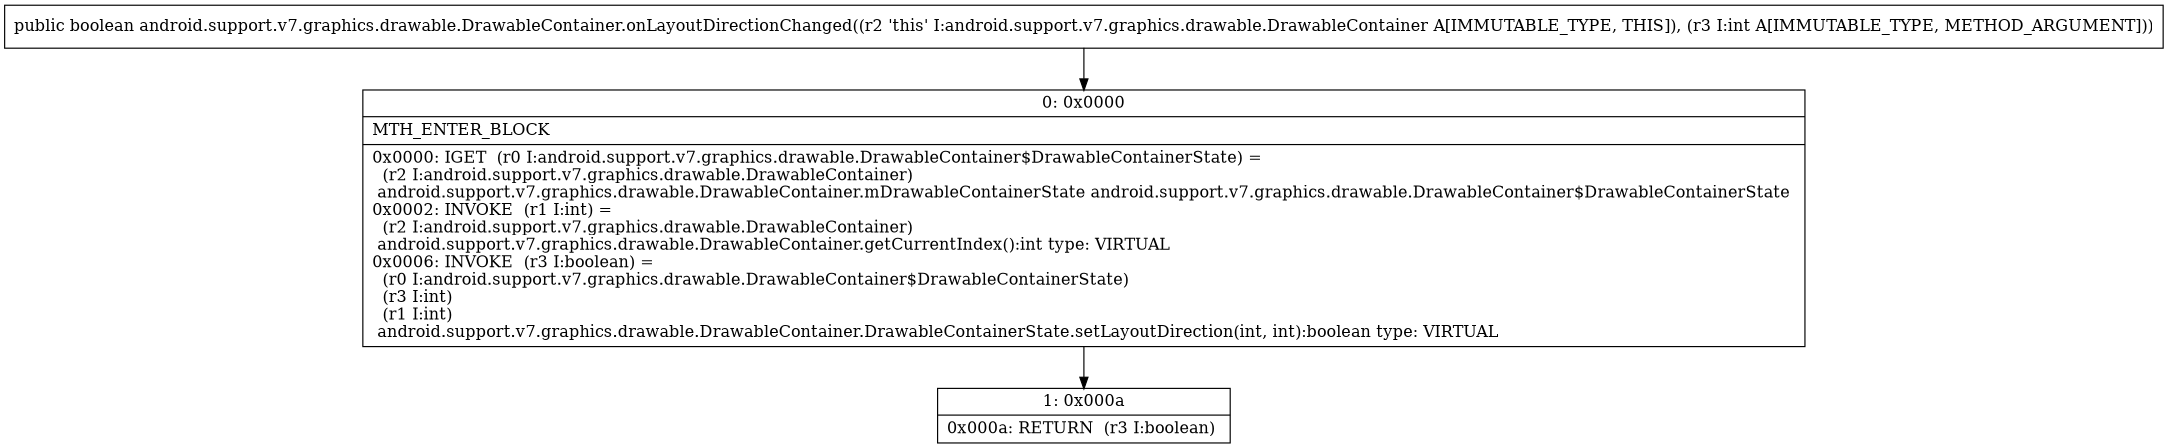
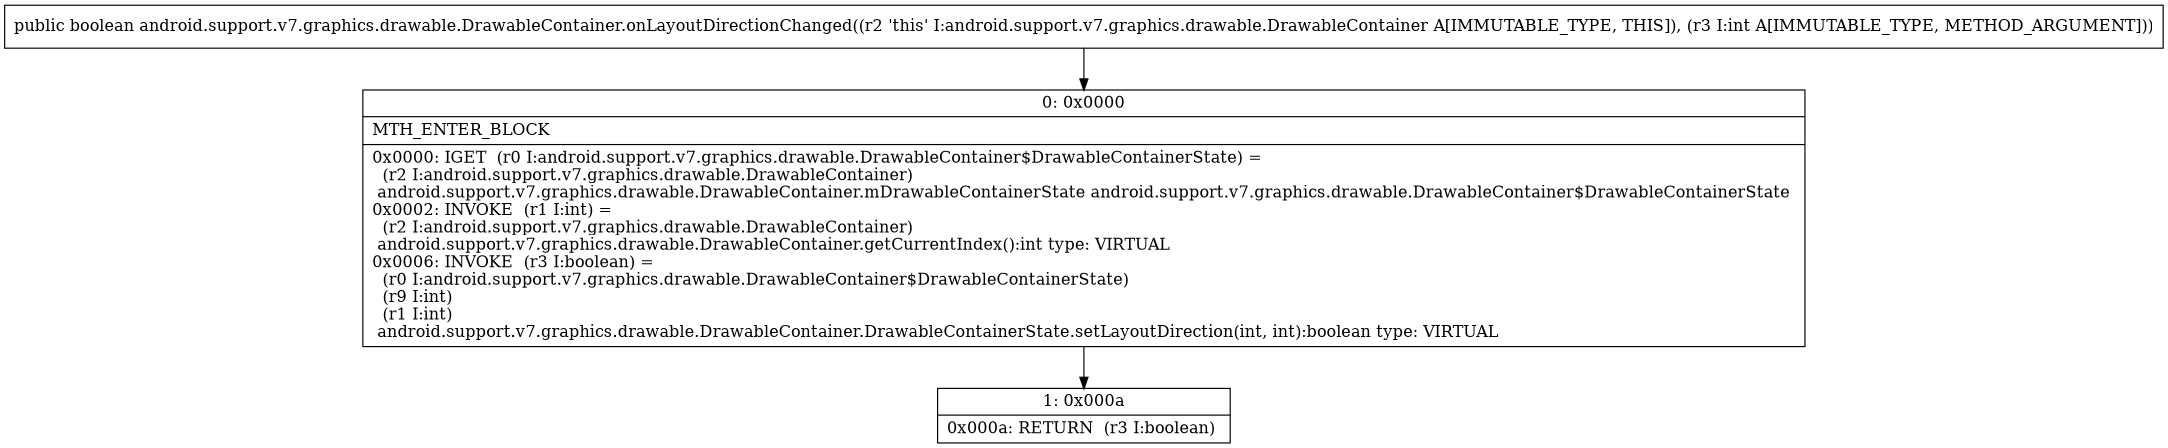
(413, 297) -> (413, 297)
